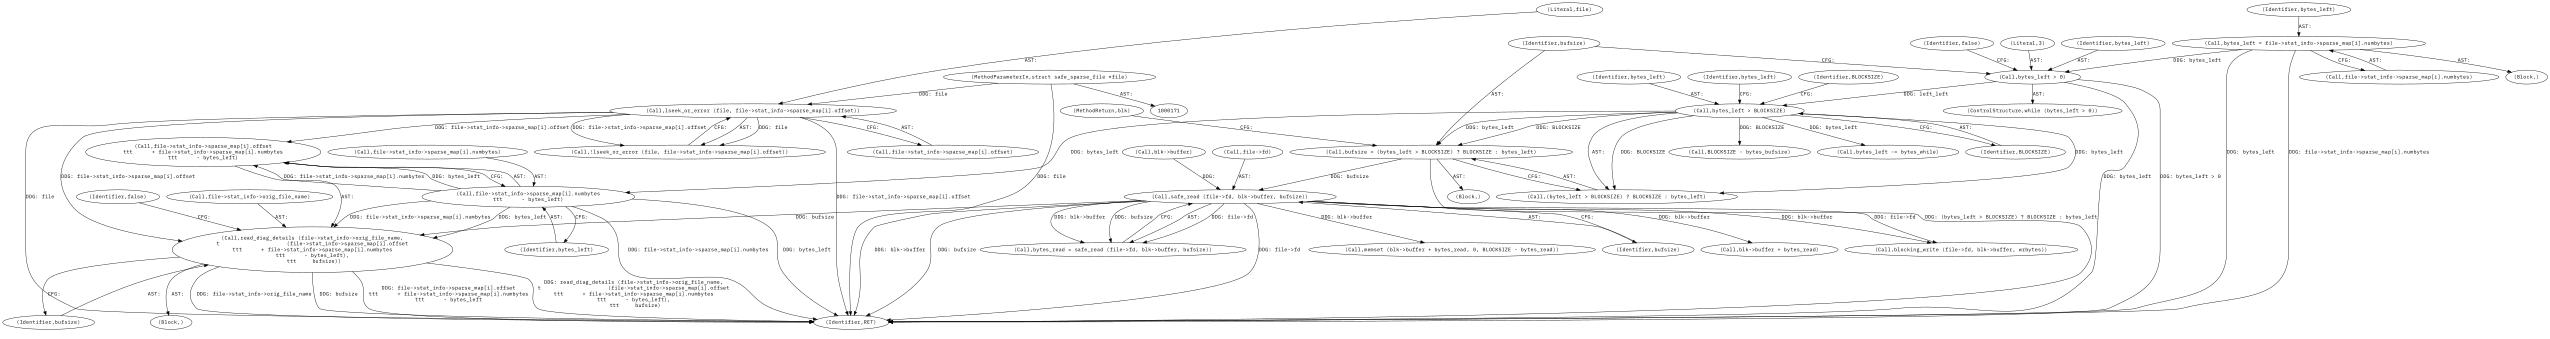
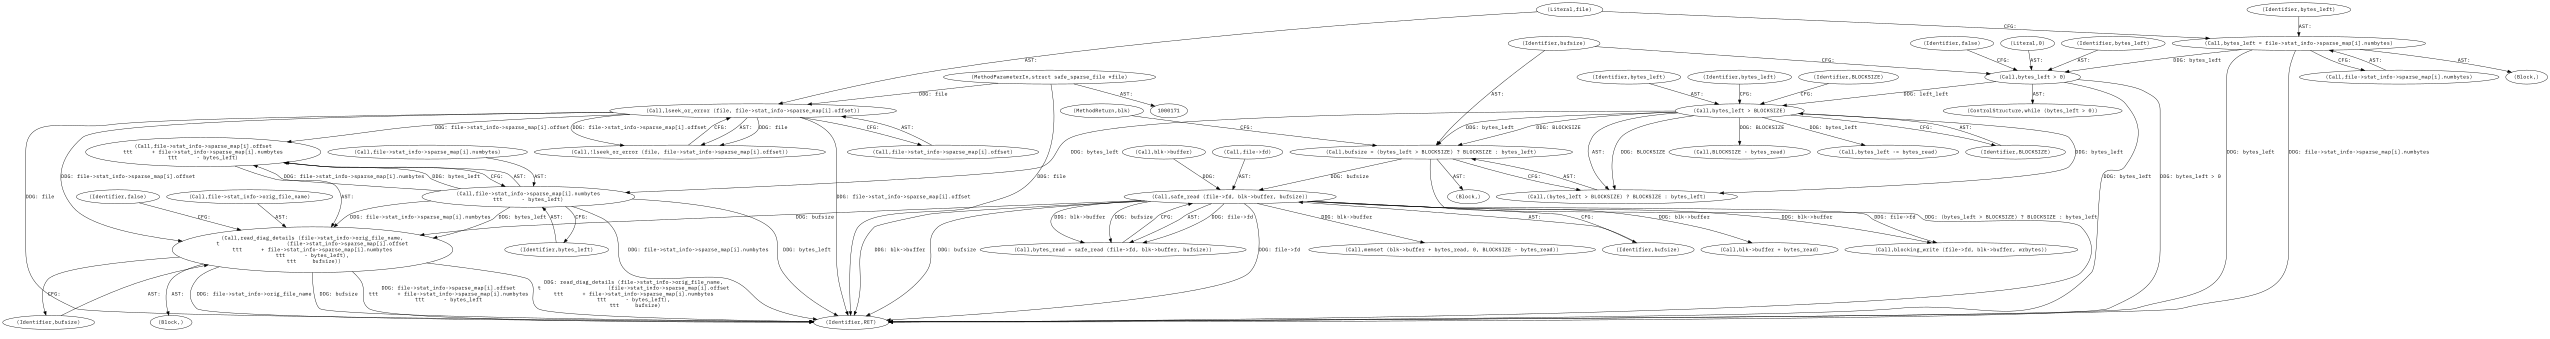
none -> (1904, 24)
(2028, 43) -> (2028, 43)
(1740, 152) -> (1740, 152)
(1888, 152) -> (1888, 152)
